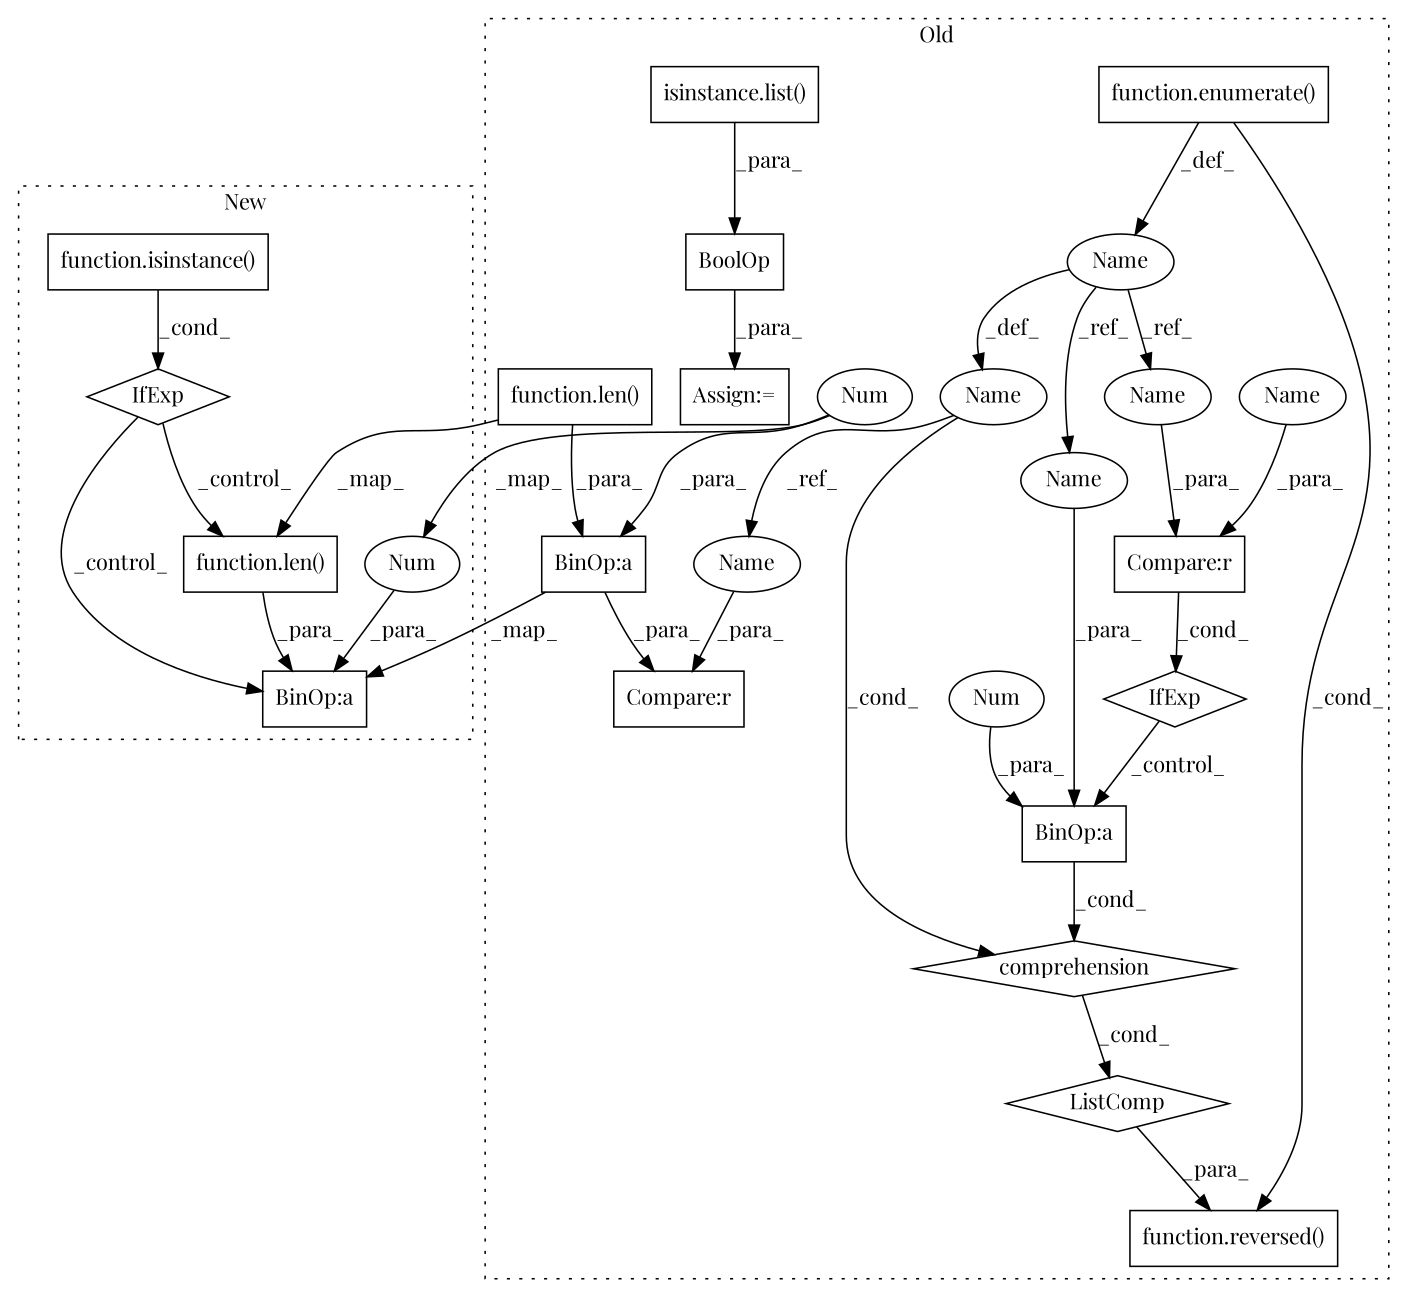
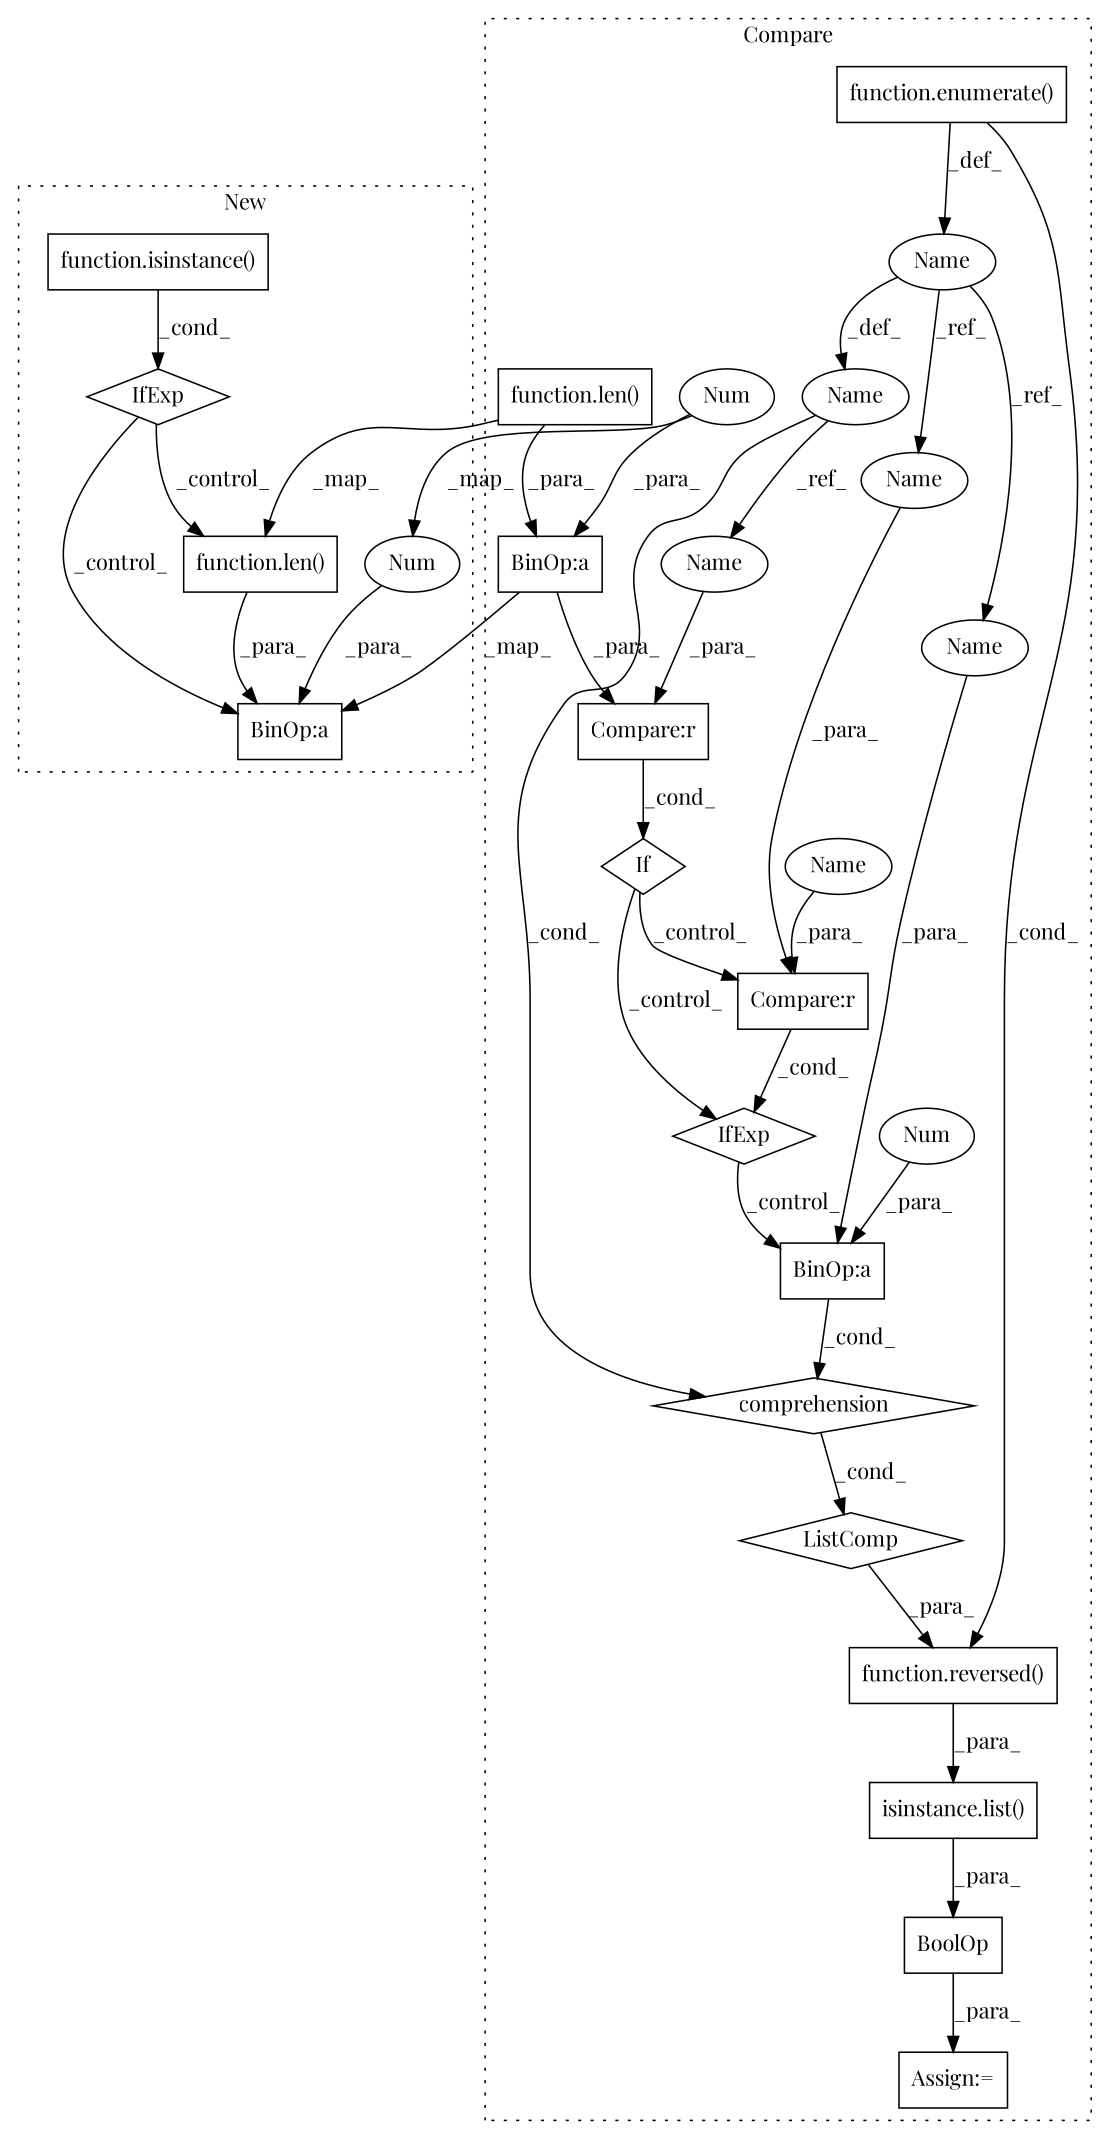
(937, 36) -> (788, 36)
none -> (643, 866)
none -> (953, 1735)
